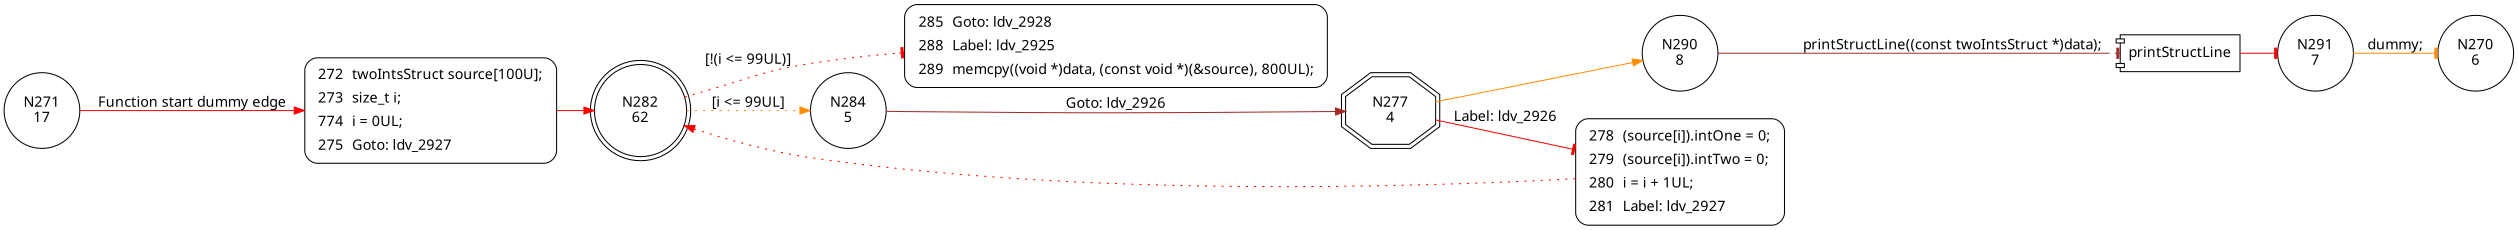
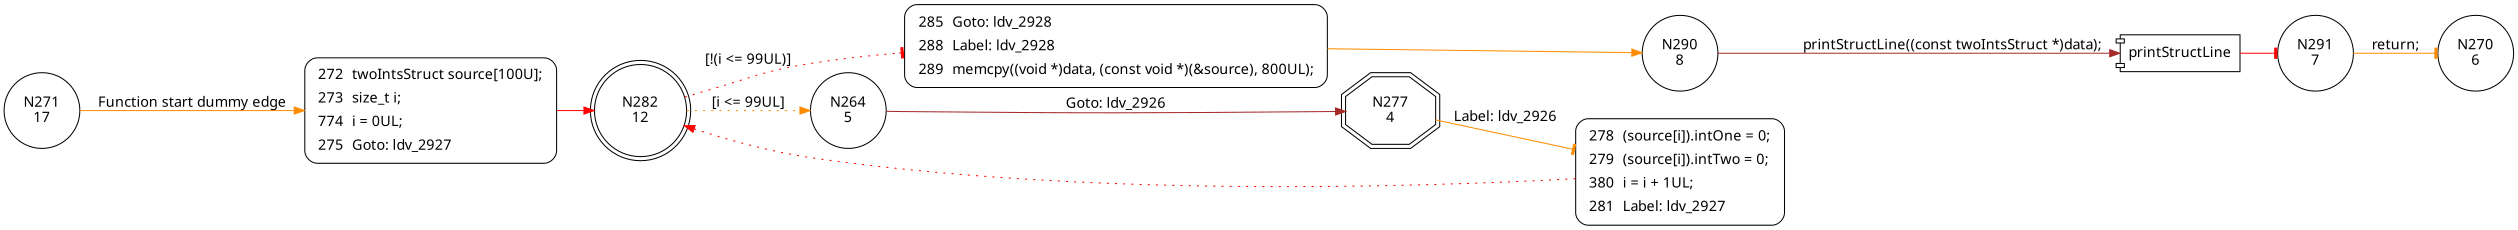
(1004, 46) -> (1004, 46)
(2396, 46) -> (2396, 46)
(1914, 53) -> (1914, 53)
(1534, 82) -> (1480, 51)
(187, 111) -> (187, 111)
(641, 111) -> (641, 111)
(848, 111) -> (848, 111)
(1503, 134) -> (1503, 134)
(1602, 183) -> (1602, 183)
